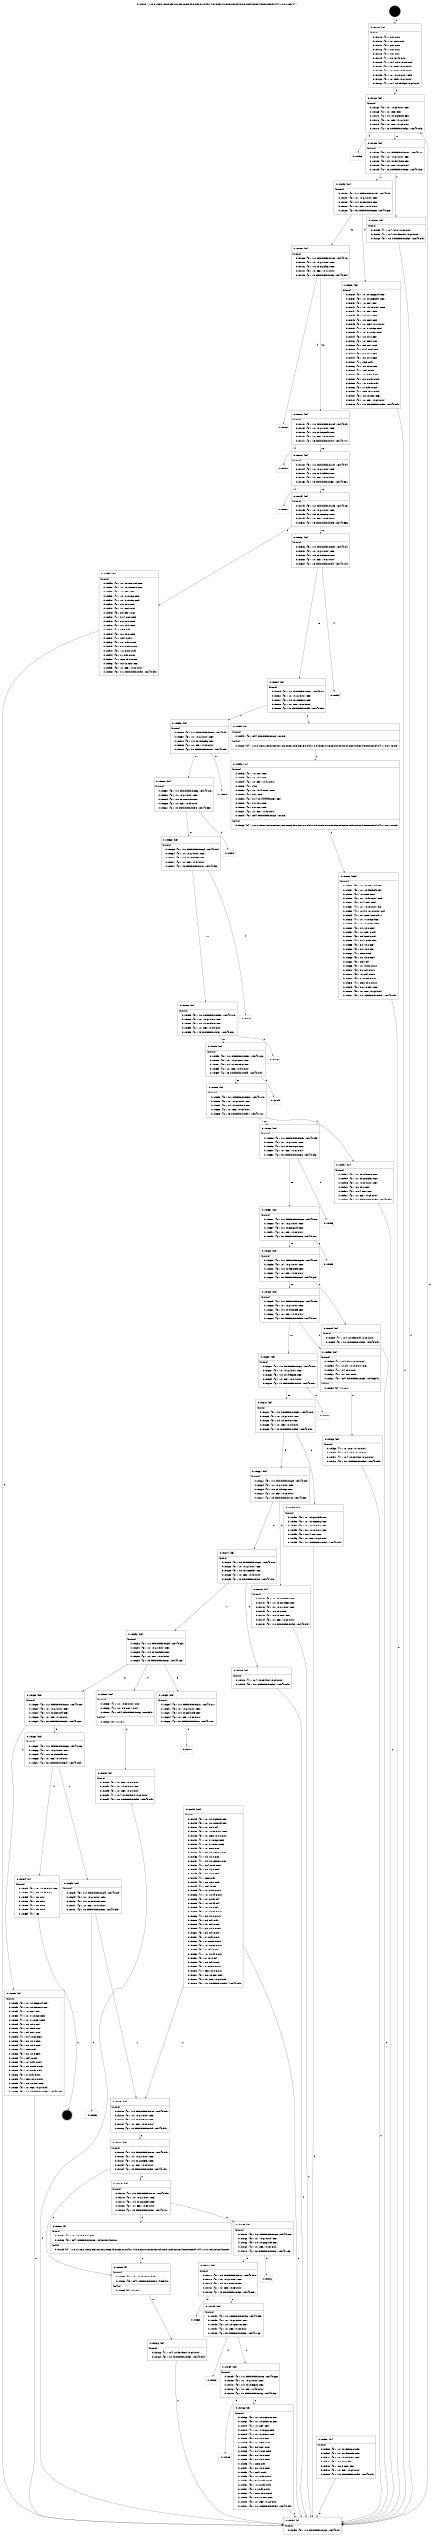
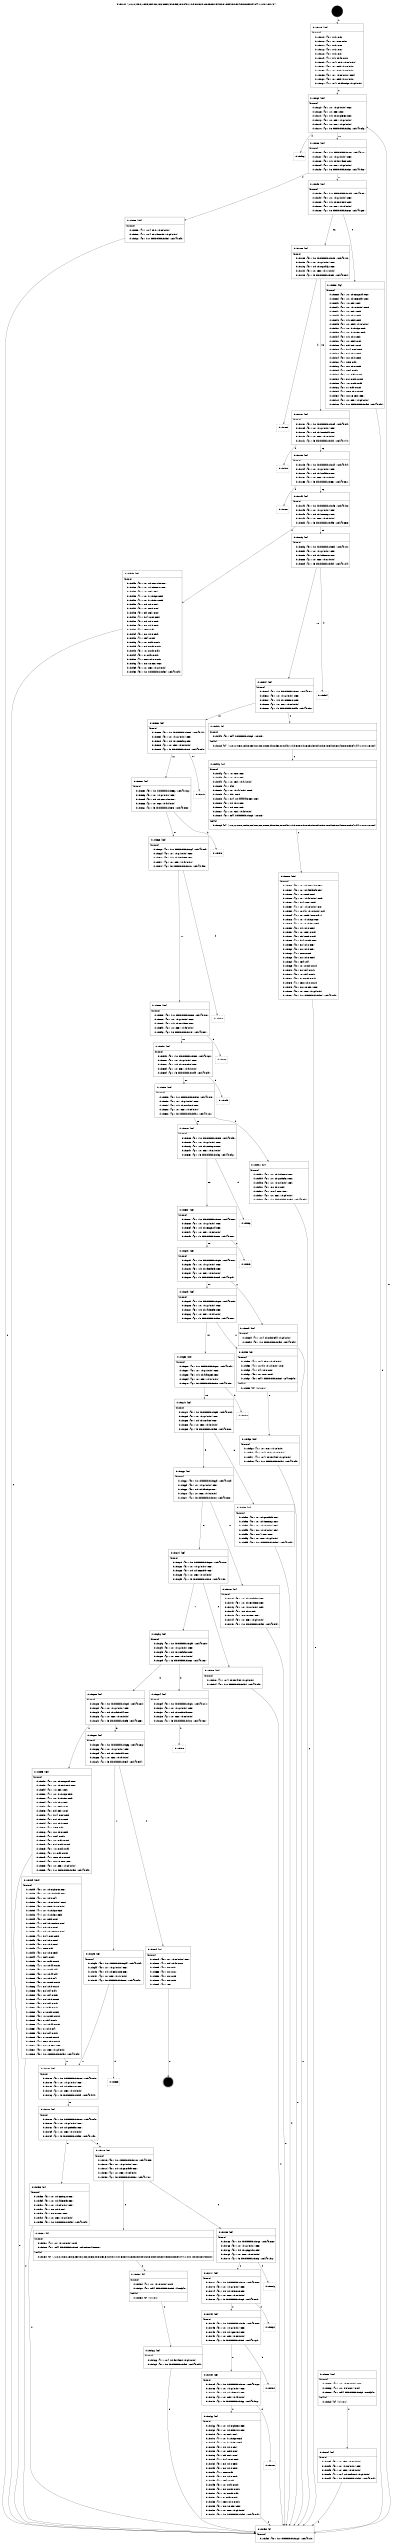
(141, 1677) -> none
(47, 2230) -> (64, 2161)
